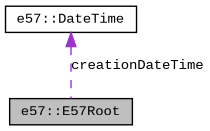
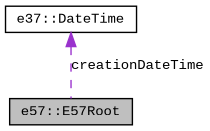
(71, 19) -> (71, 19)
